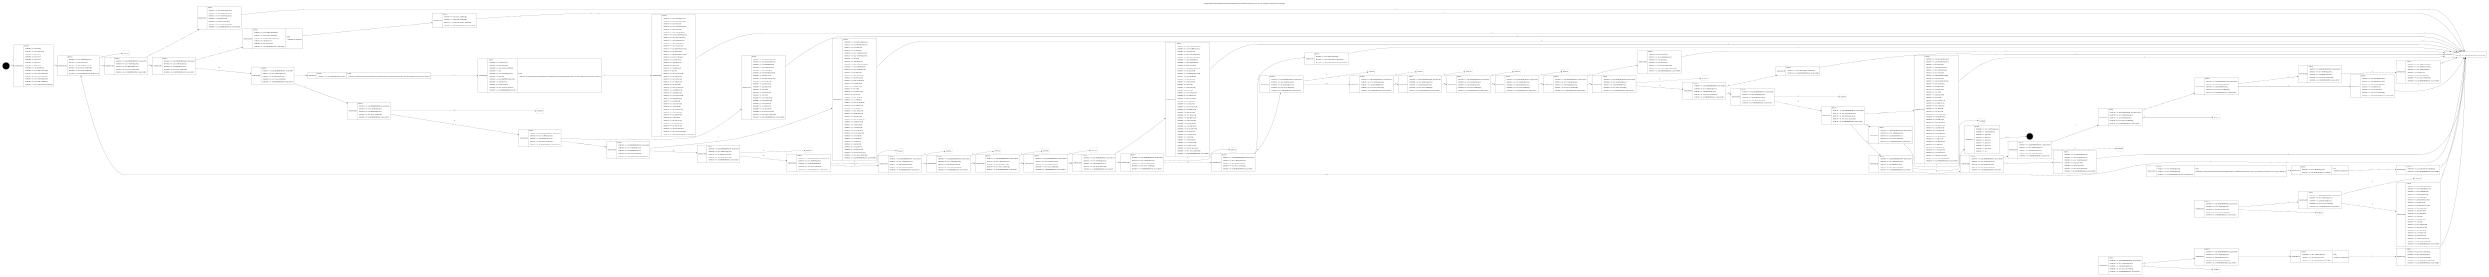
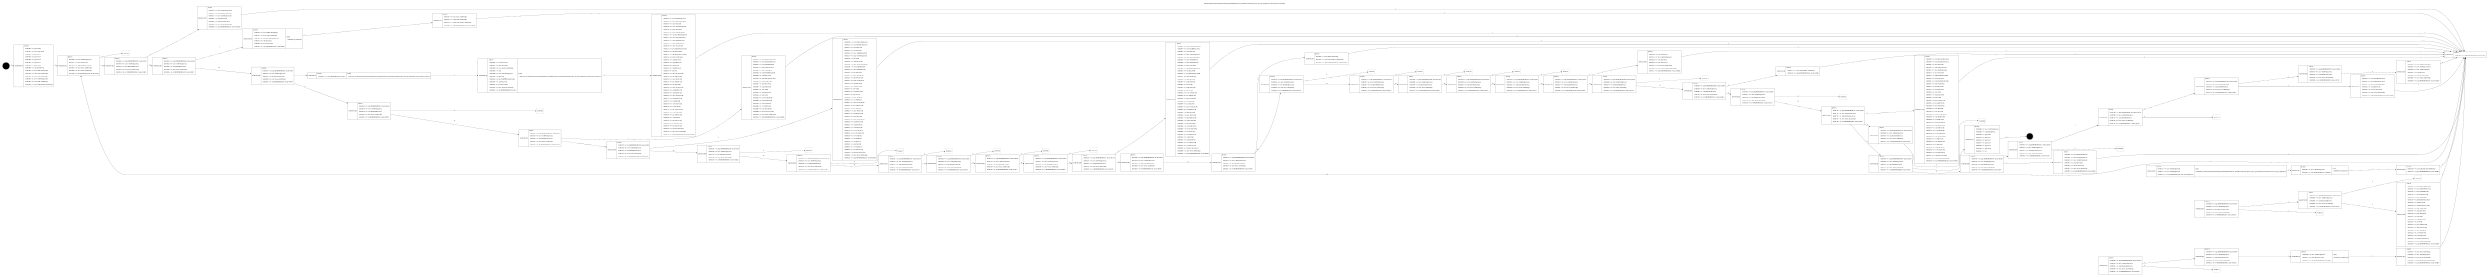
(1233, 150) -> none
